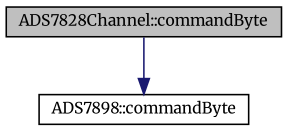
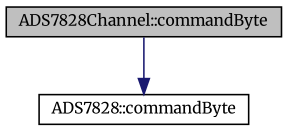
(144, 109) -> (144, 109)
